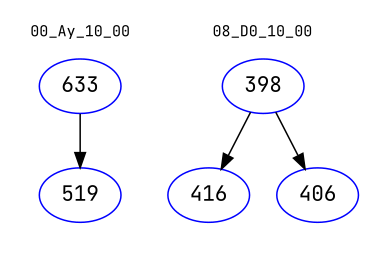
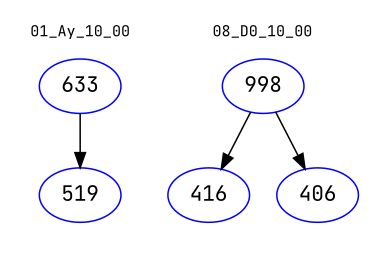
(81, 33) -> (81, 33)
(263, 86) -> (263, 86)
